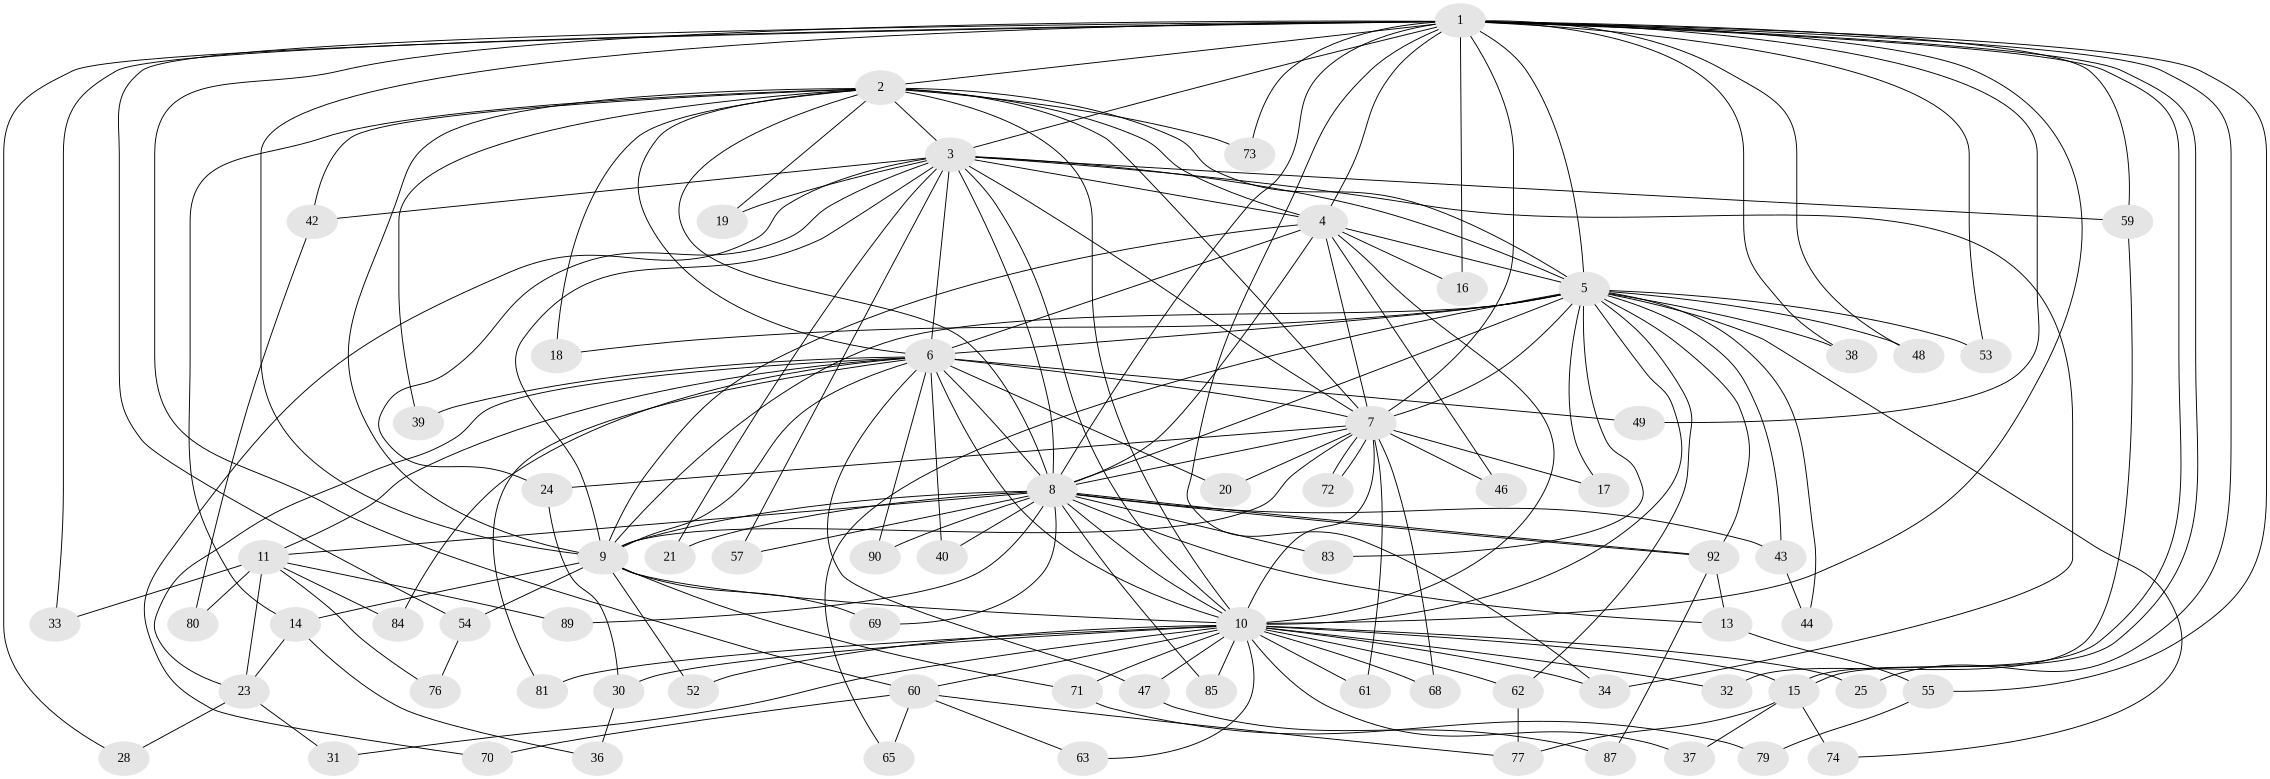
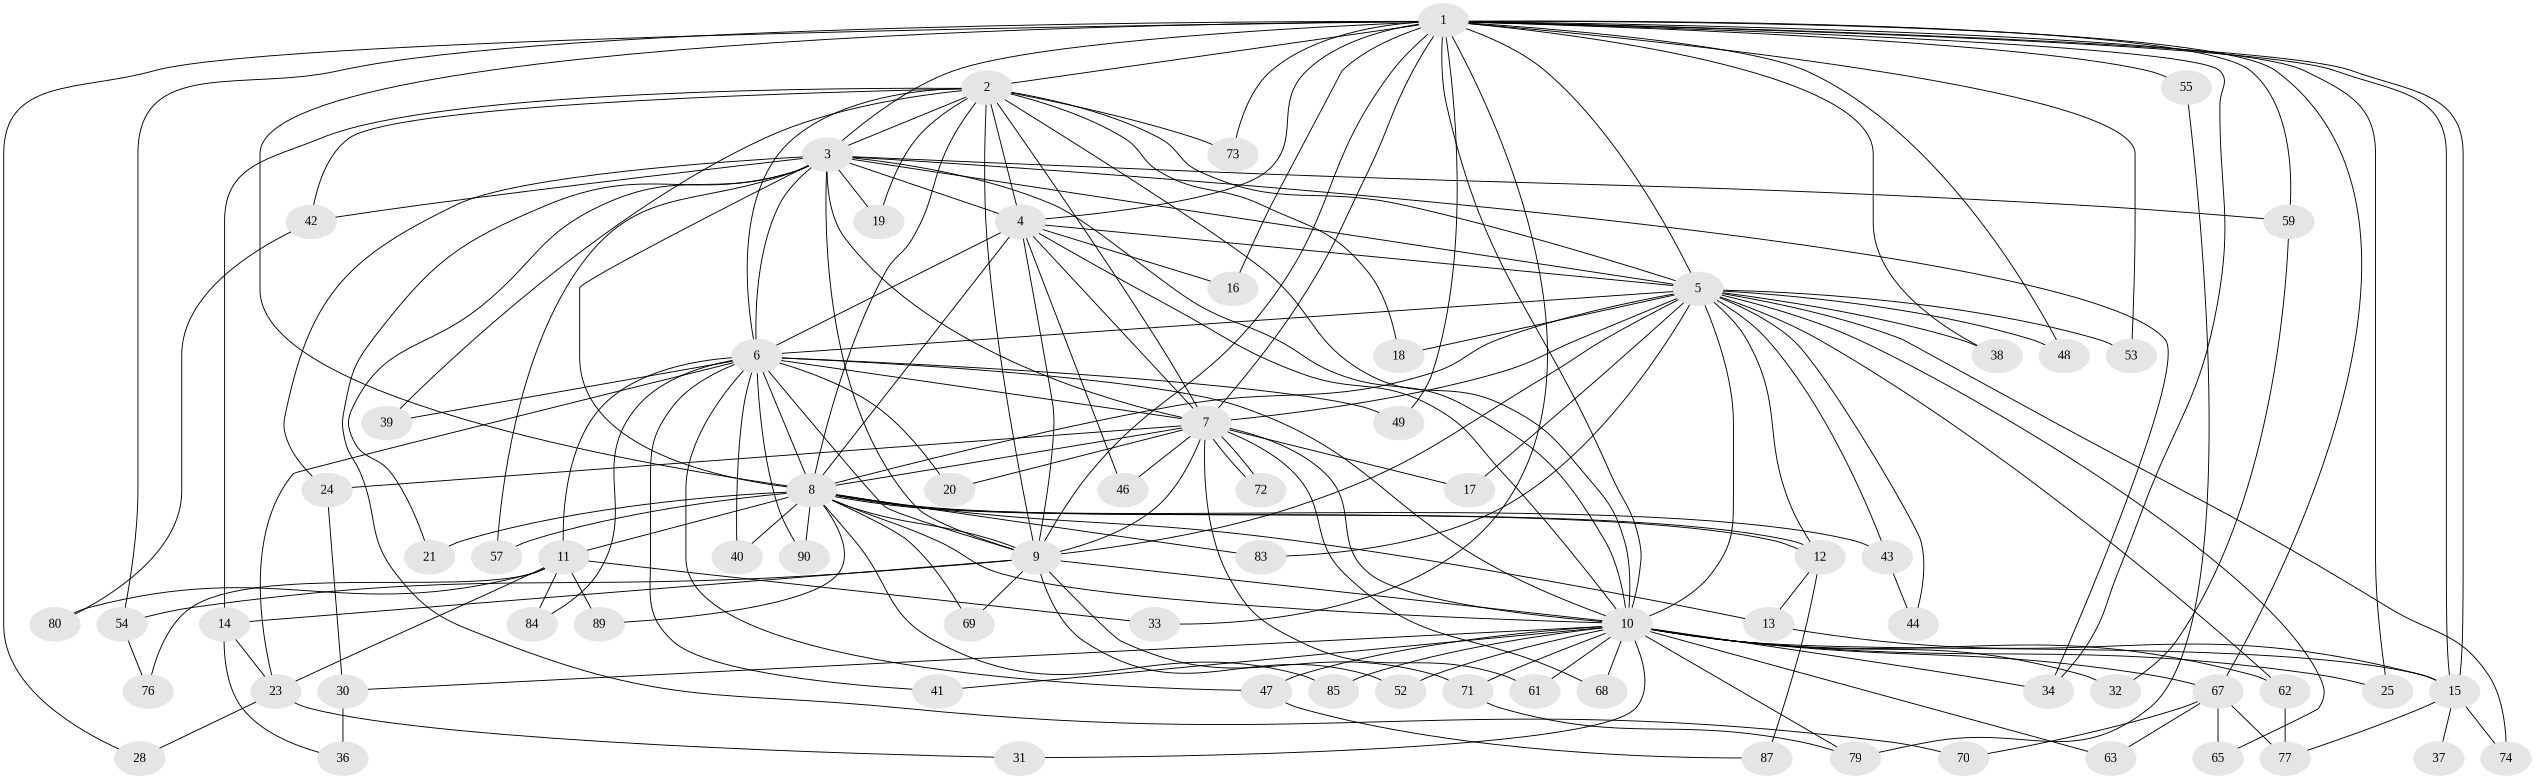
(1714, 557) -> (1820, 557)
(1829, 656) -> (2148, 645)
(542, 692) -> (938, 692)
(914, 692) -> (2218, 692)
(1369, 722) -> (1741, 691)
